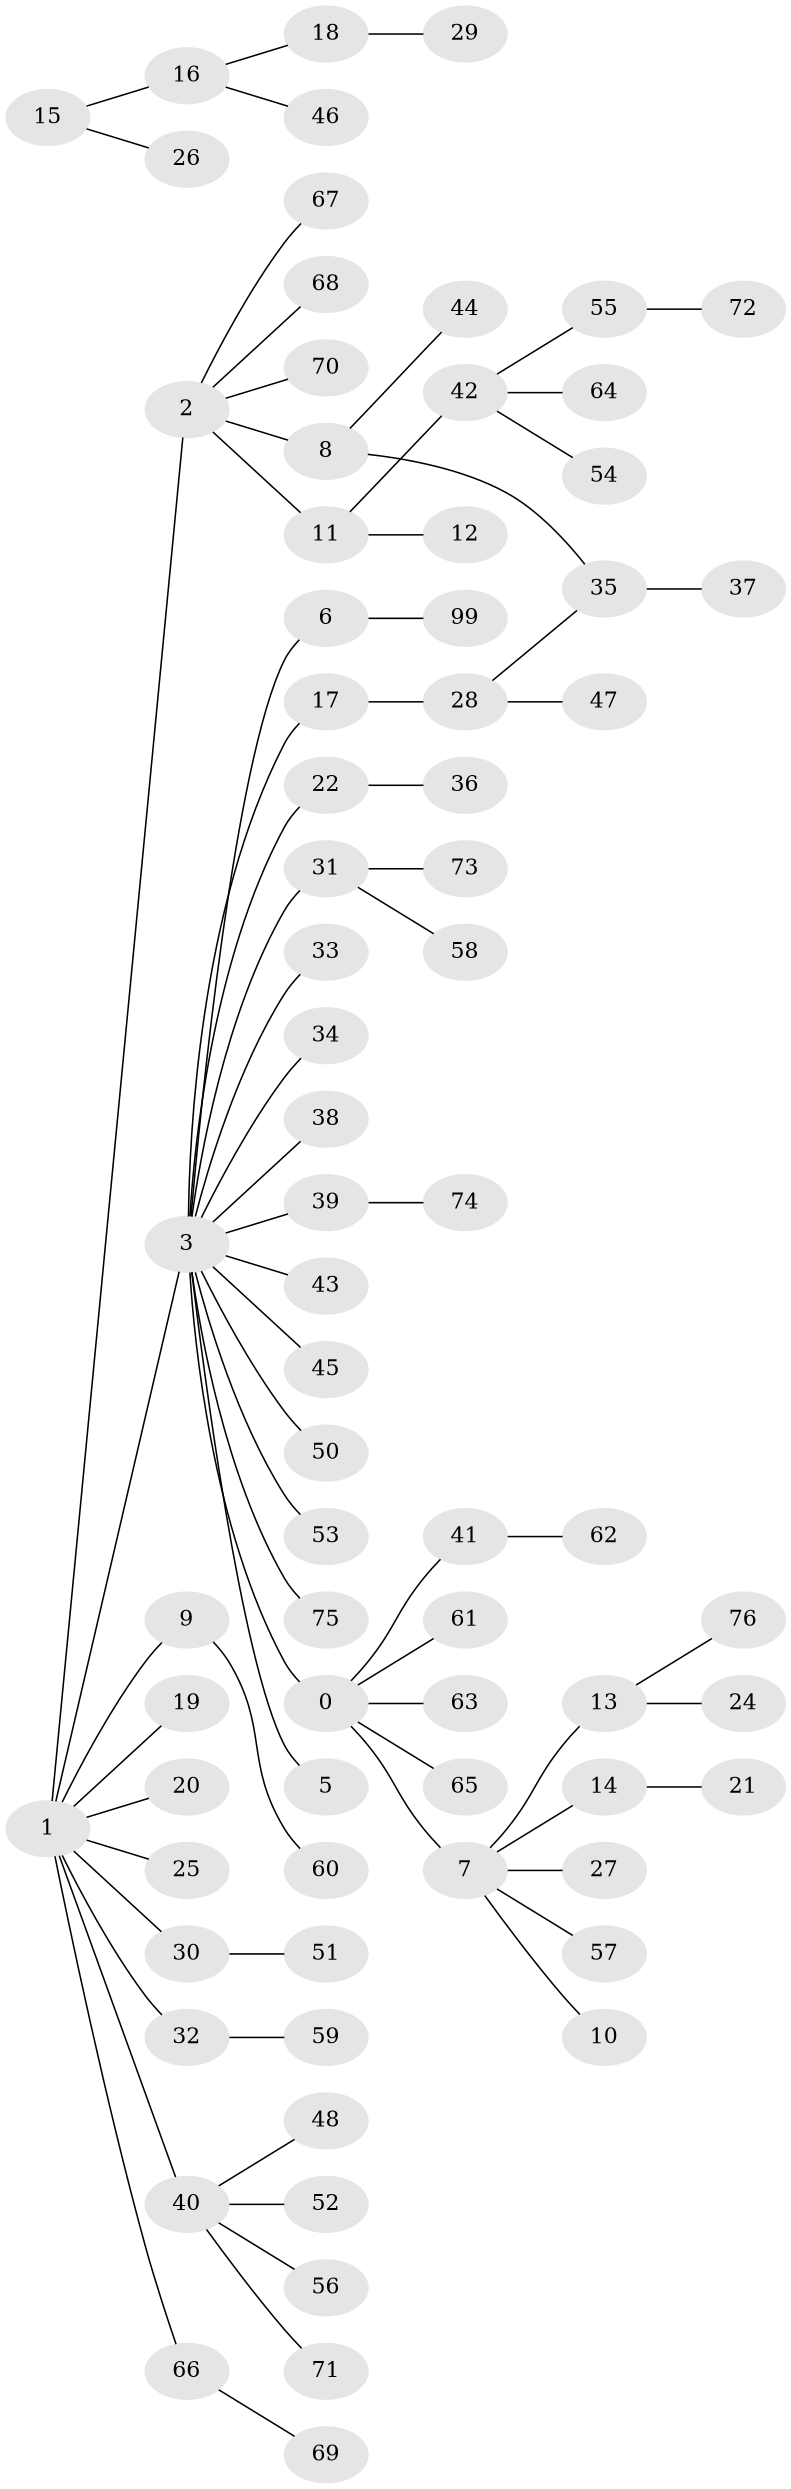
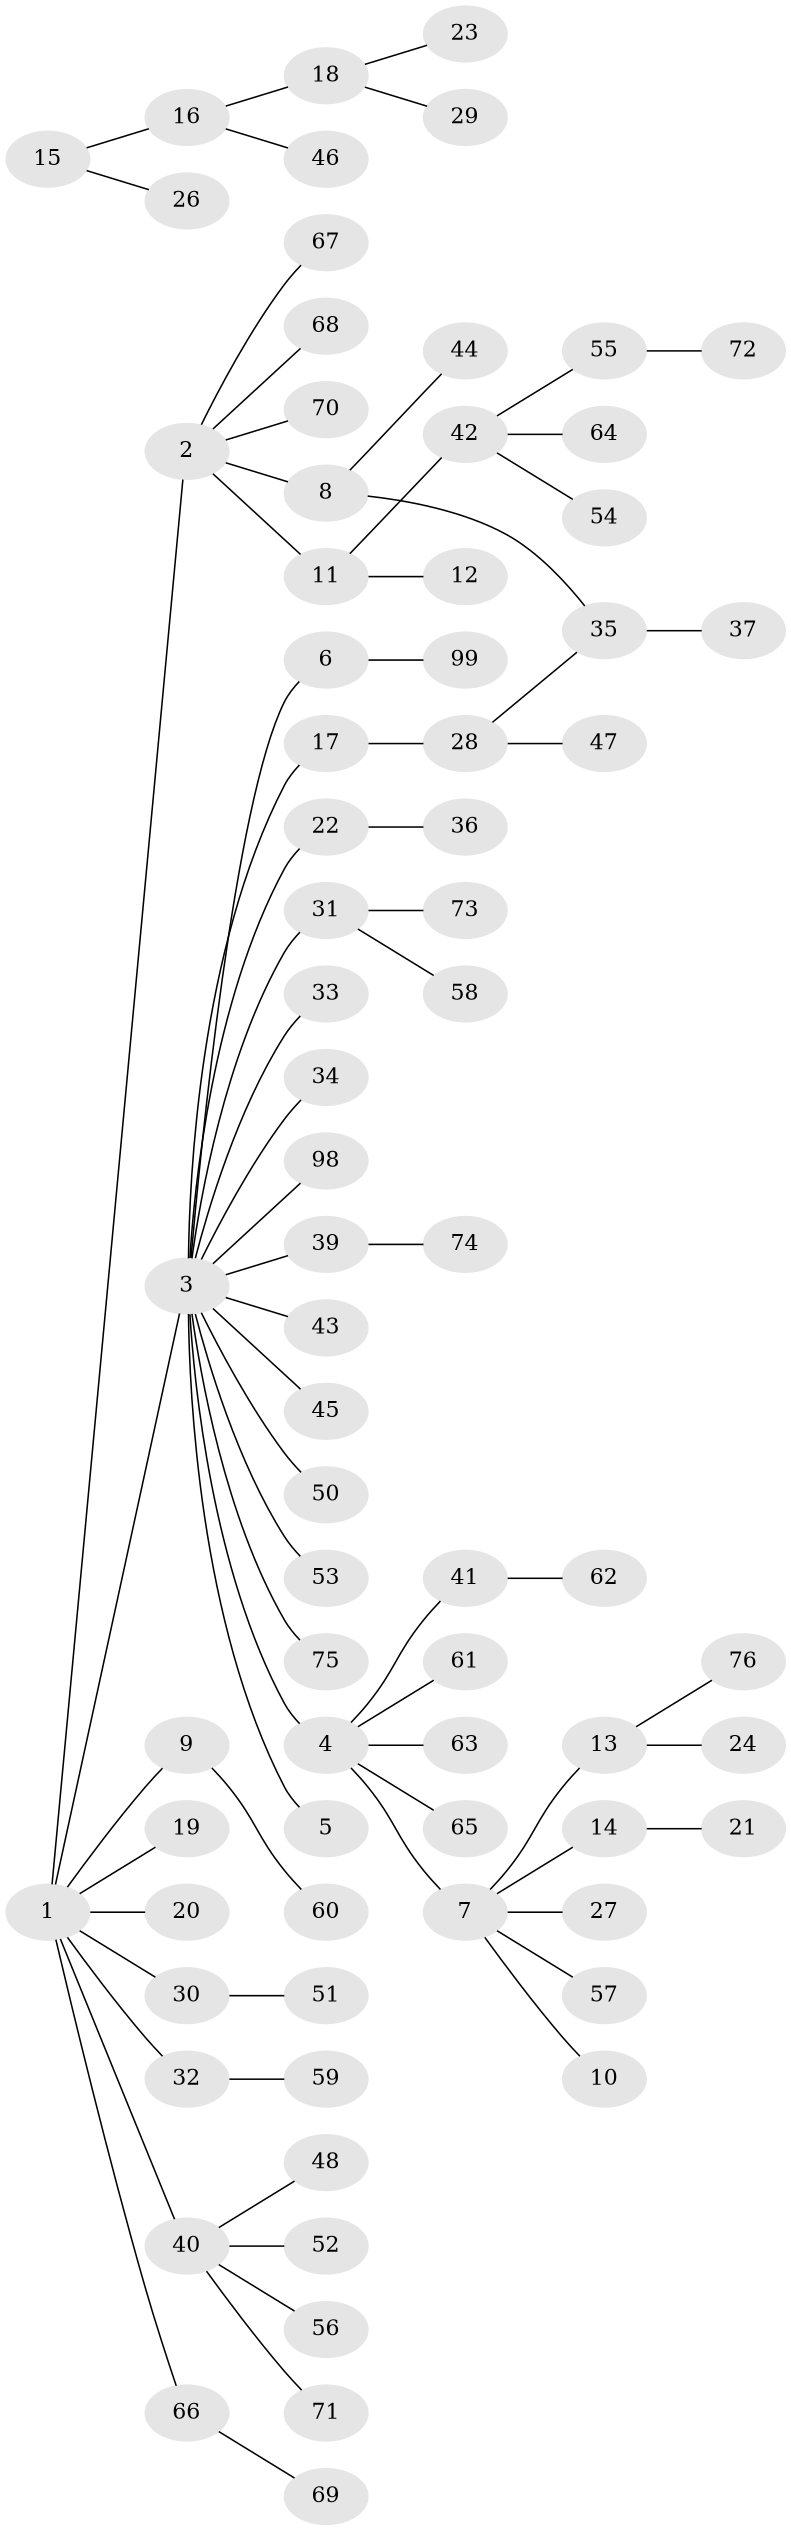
none -> (465, 34)
(326, 1119) -> (326, 1161)
(326, 1704) -> (326, 1745)
(187, 1870) -> none
